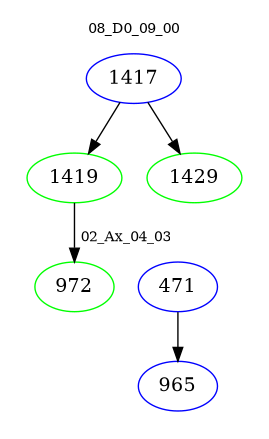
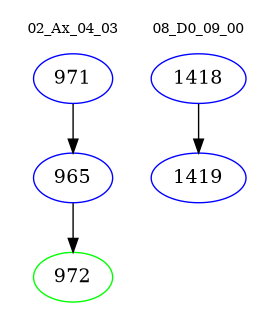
(134, 79) -> (199, 79)
(74, 178) -> (199, 178)
(194, 178) -> none
(74, 233) -> (73, 221)
(178, 287) -> (73, 79)
